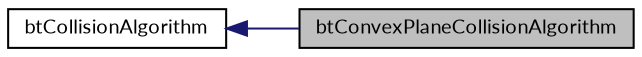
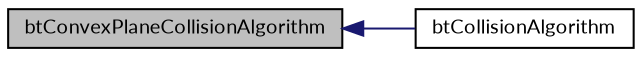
(273, 29) -> (389, 29)
